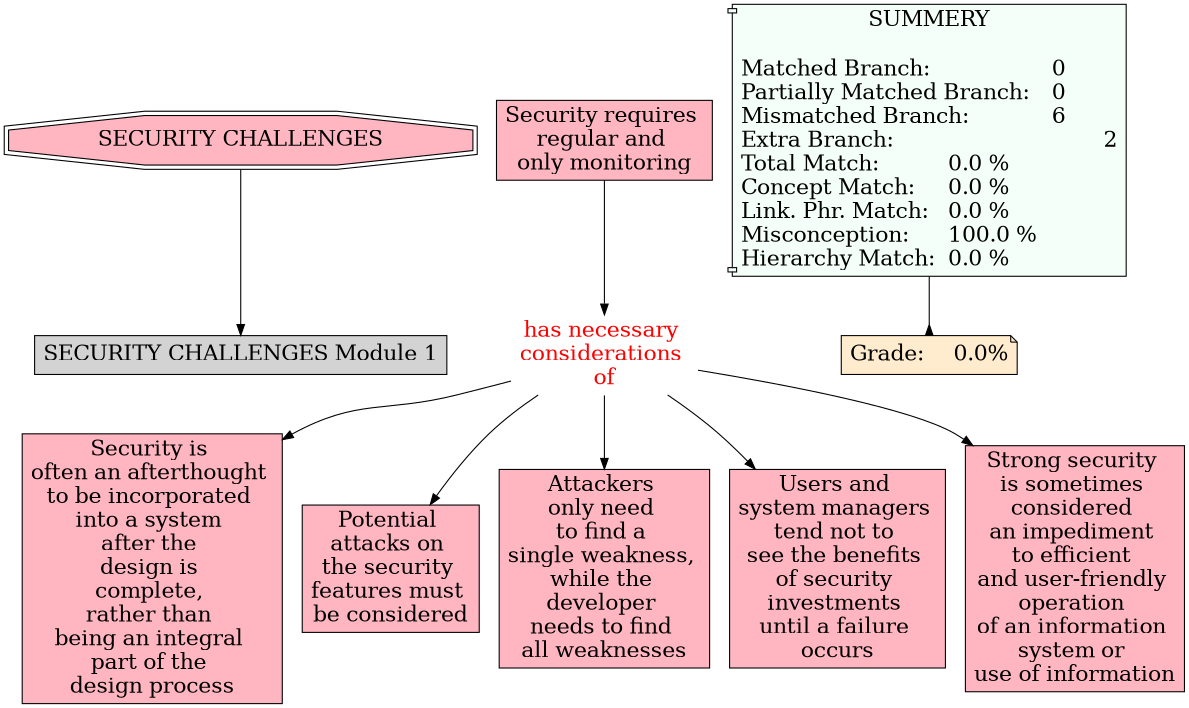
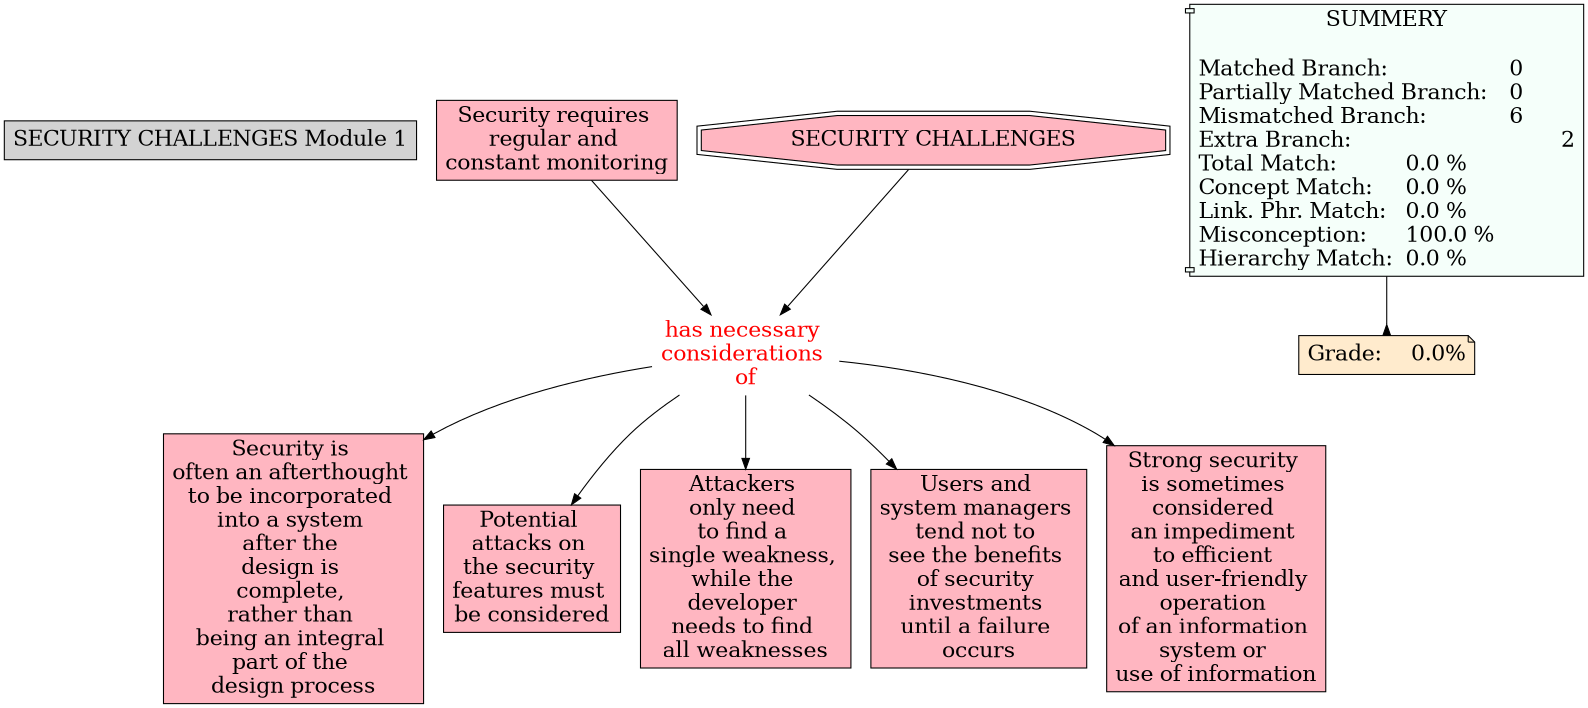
(604, 140) -> (557, 140)
(241, 247) -> (848, 238)
